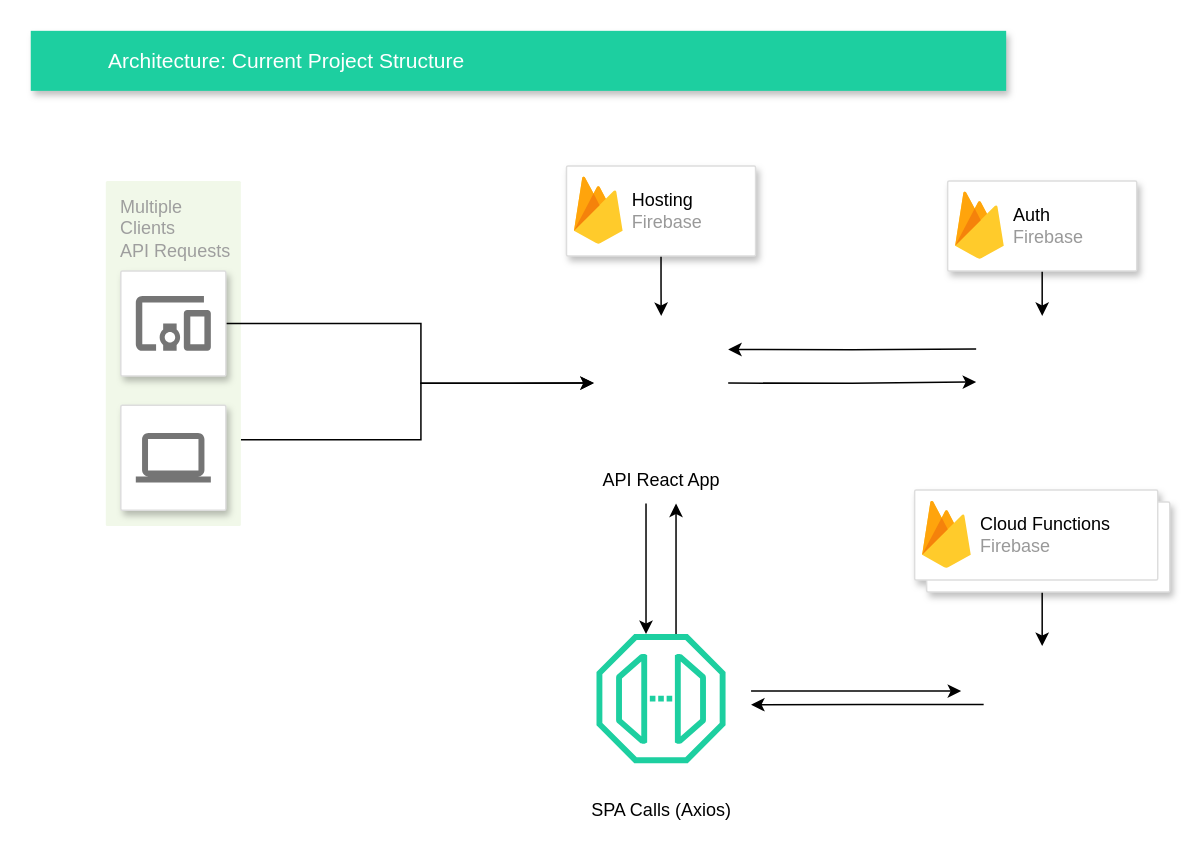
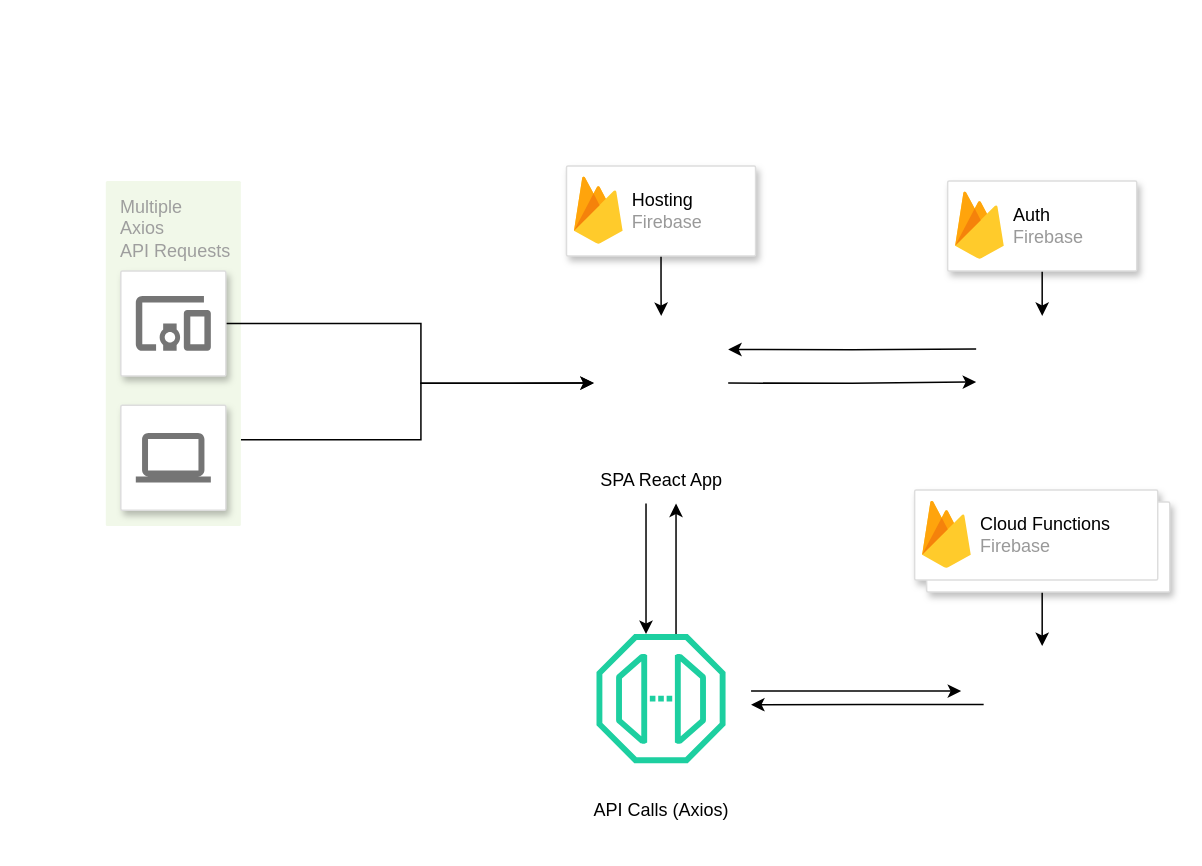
(518, 61) -> none
(179, 230) -> (179, 230)
(662, 481) -> (662, 481)
(662, 811) -> (662, 811)
